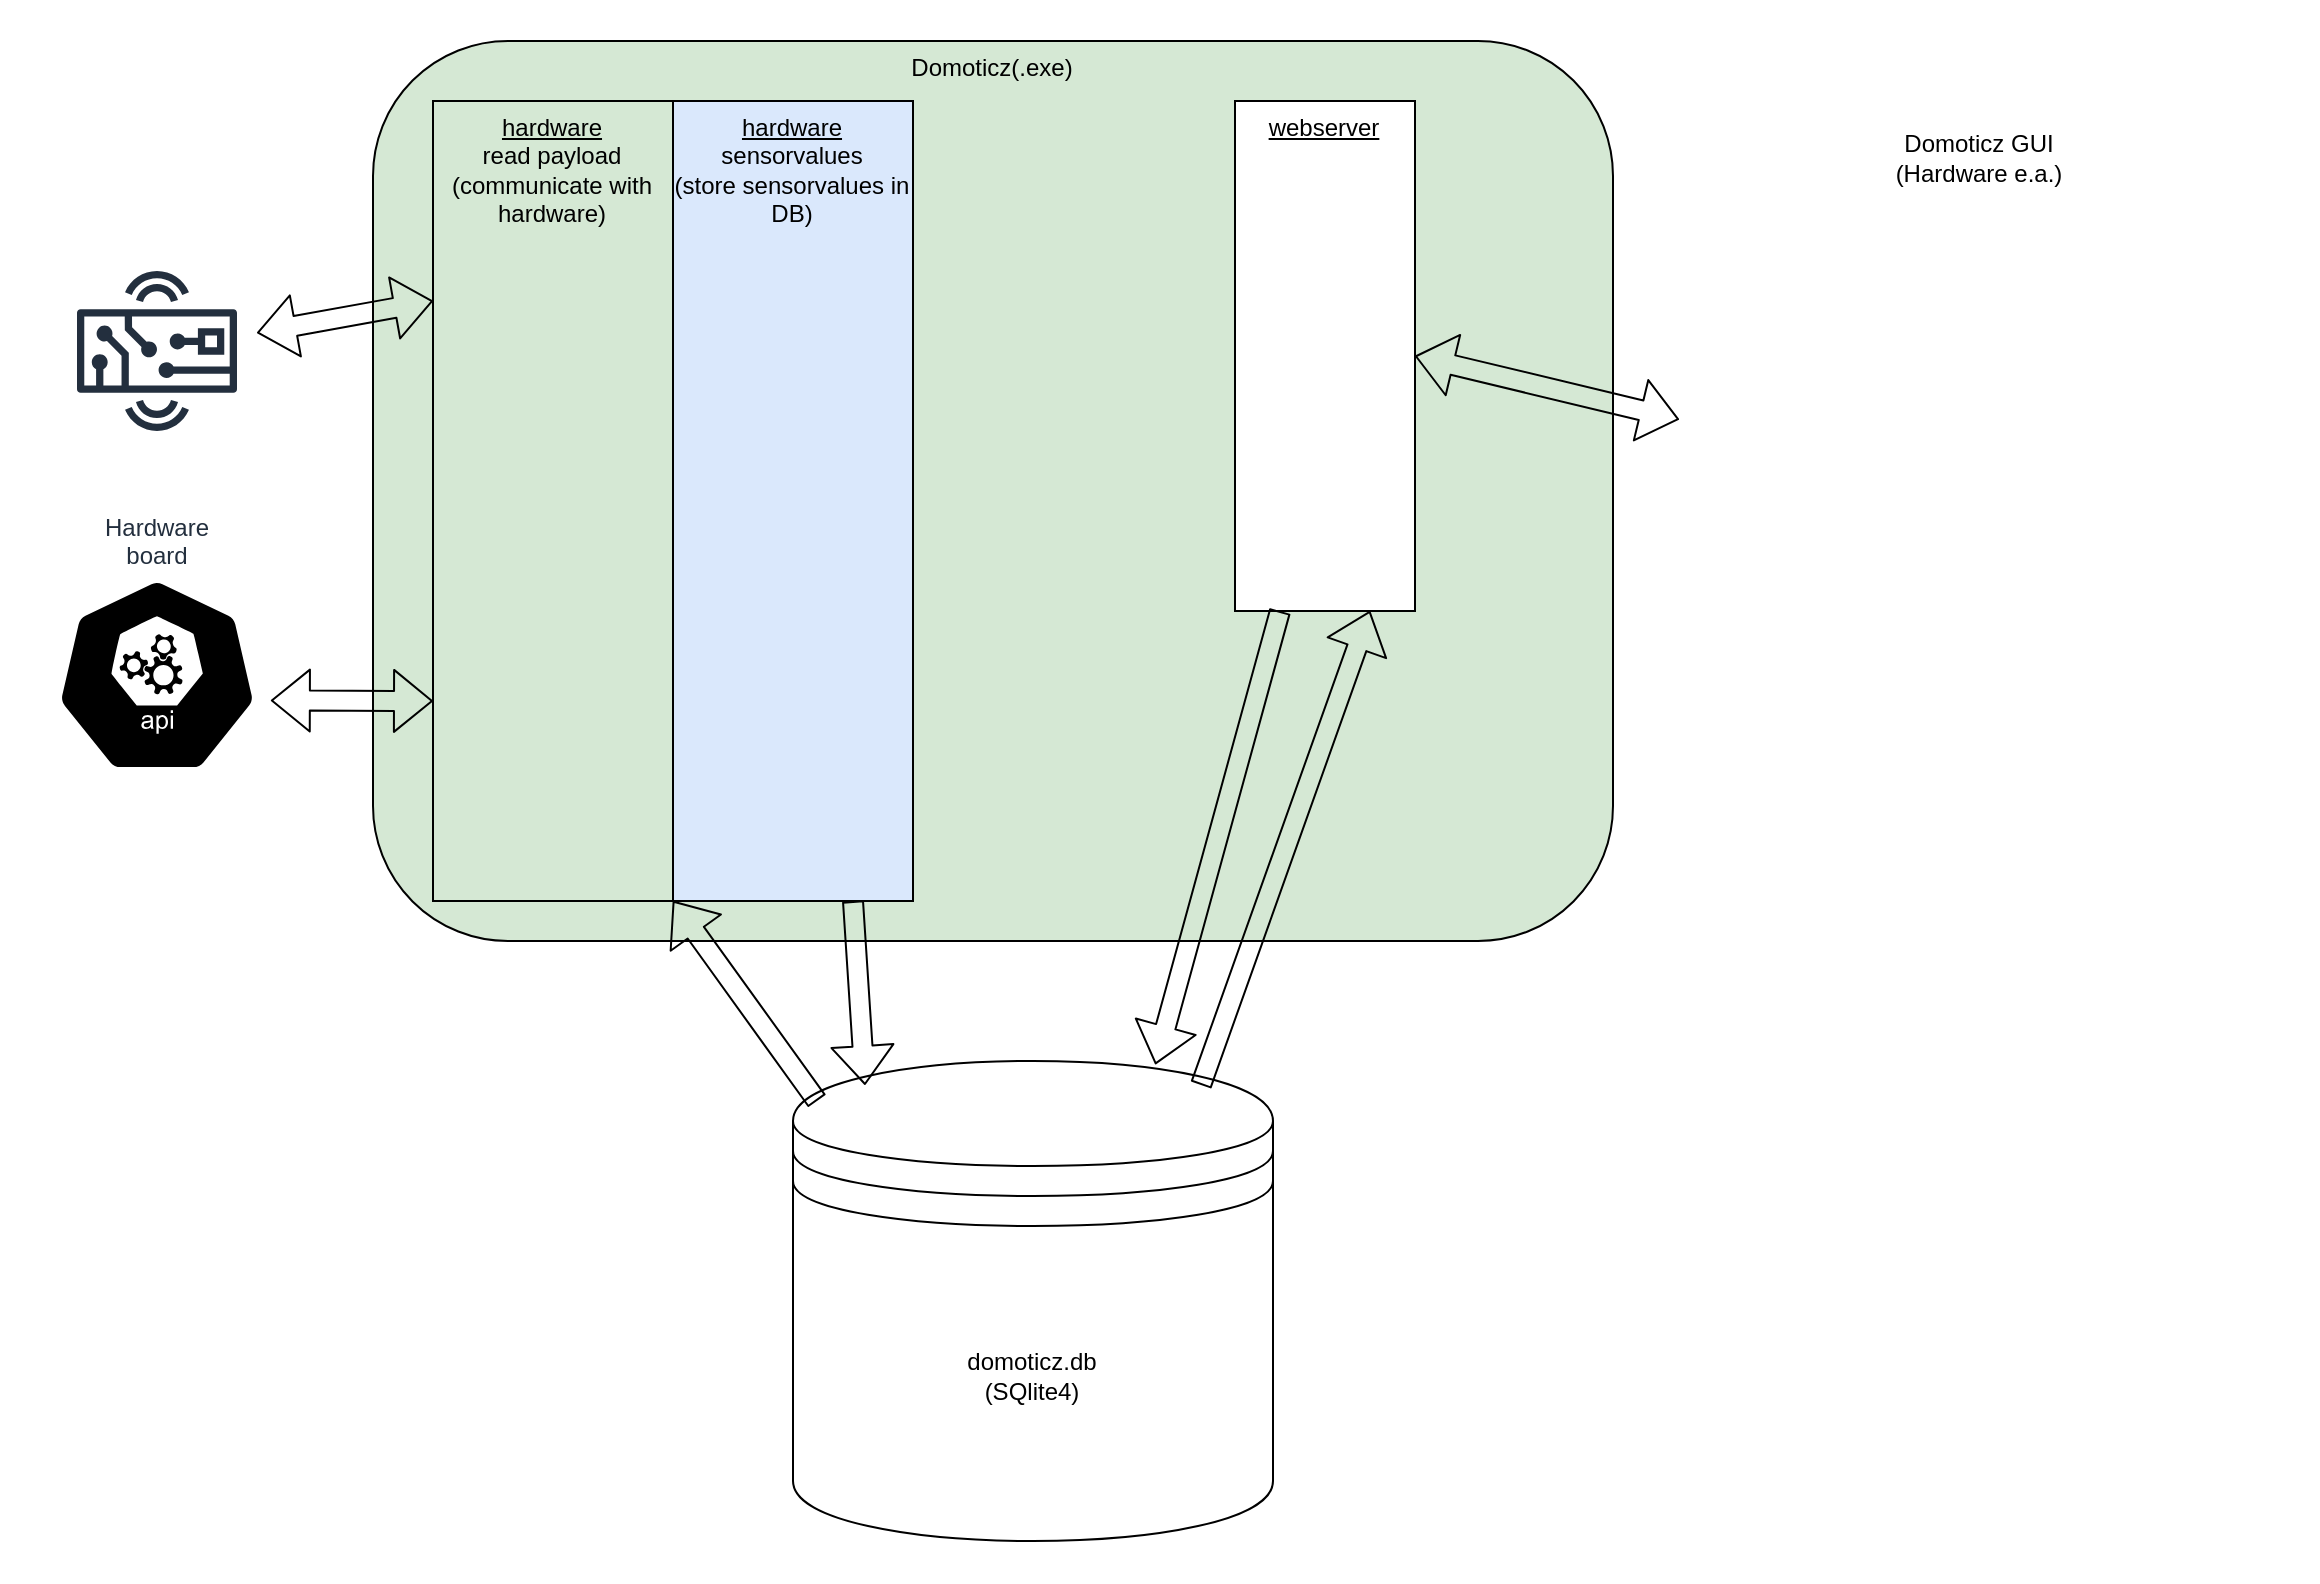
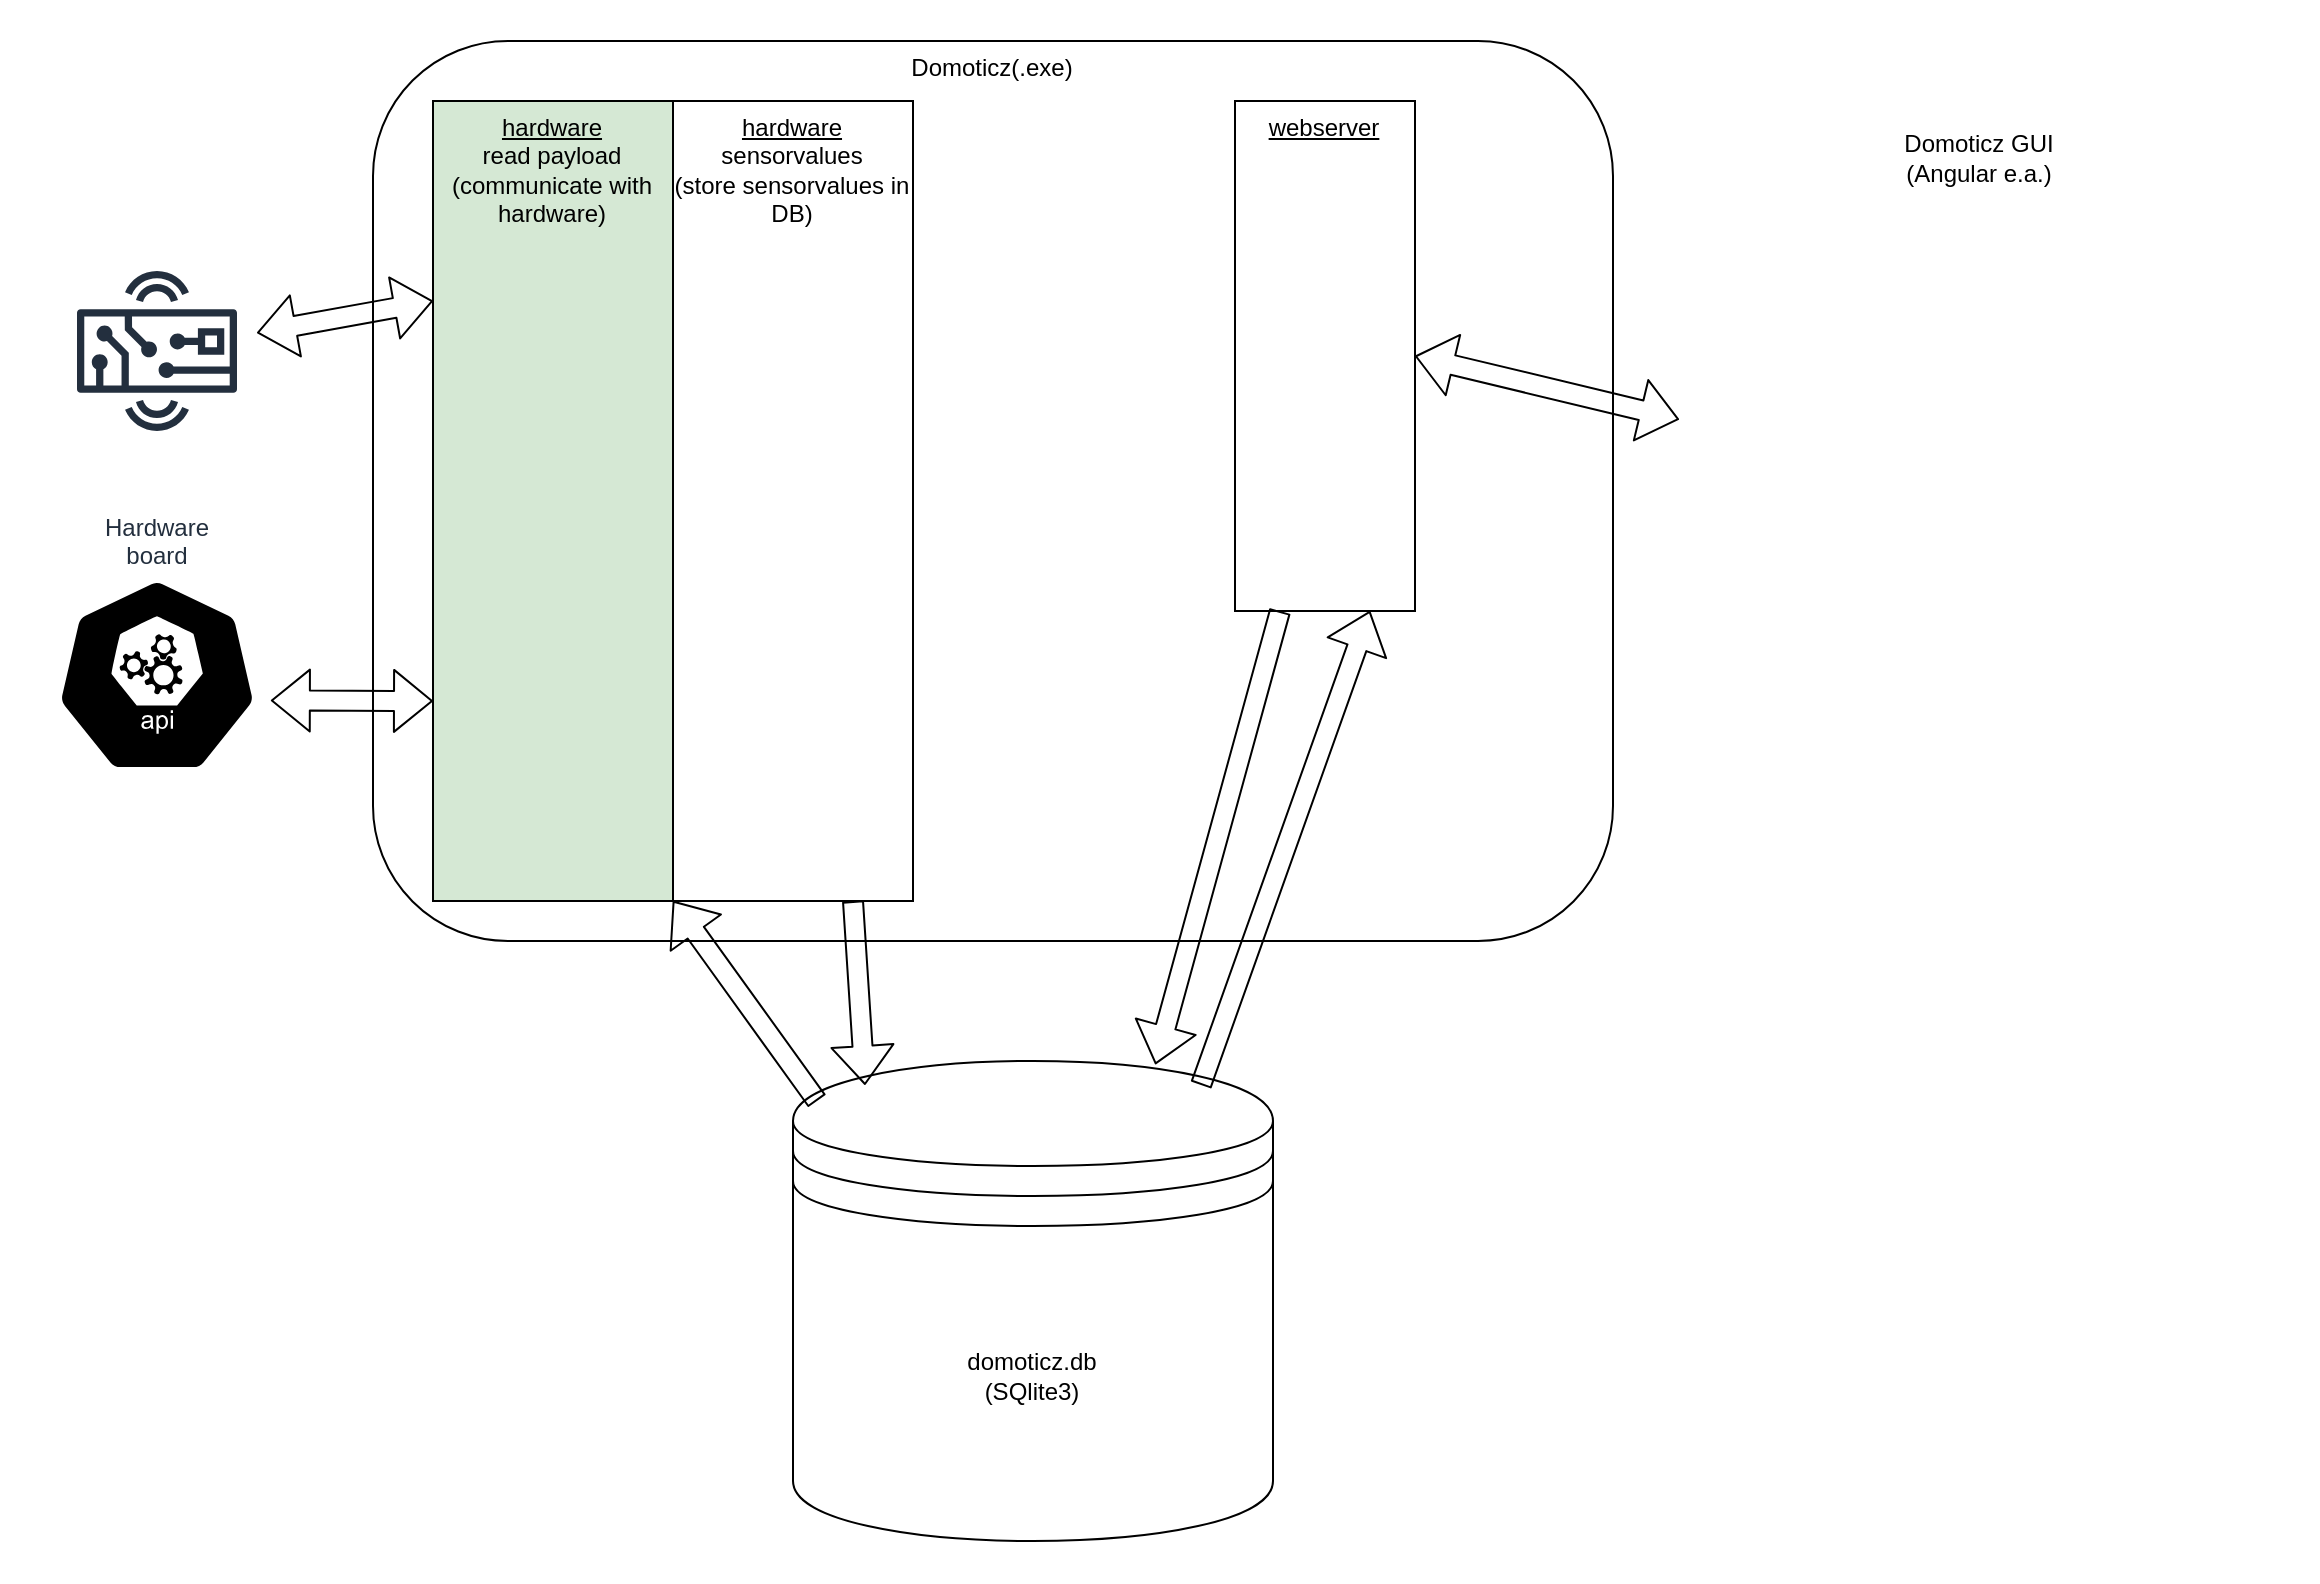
(1980, 158) -> (1980, 158)
(993, 491) -> (993, 491)
(793, 501) -> (793, 501)
(1033, 1377) -> (1033, 1377)
